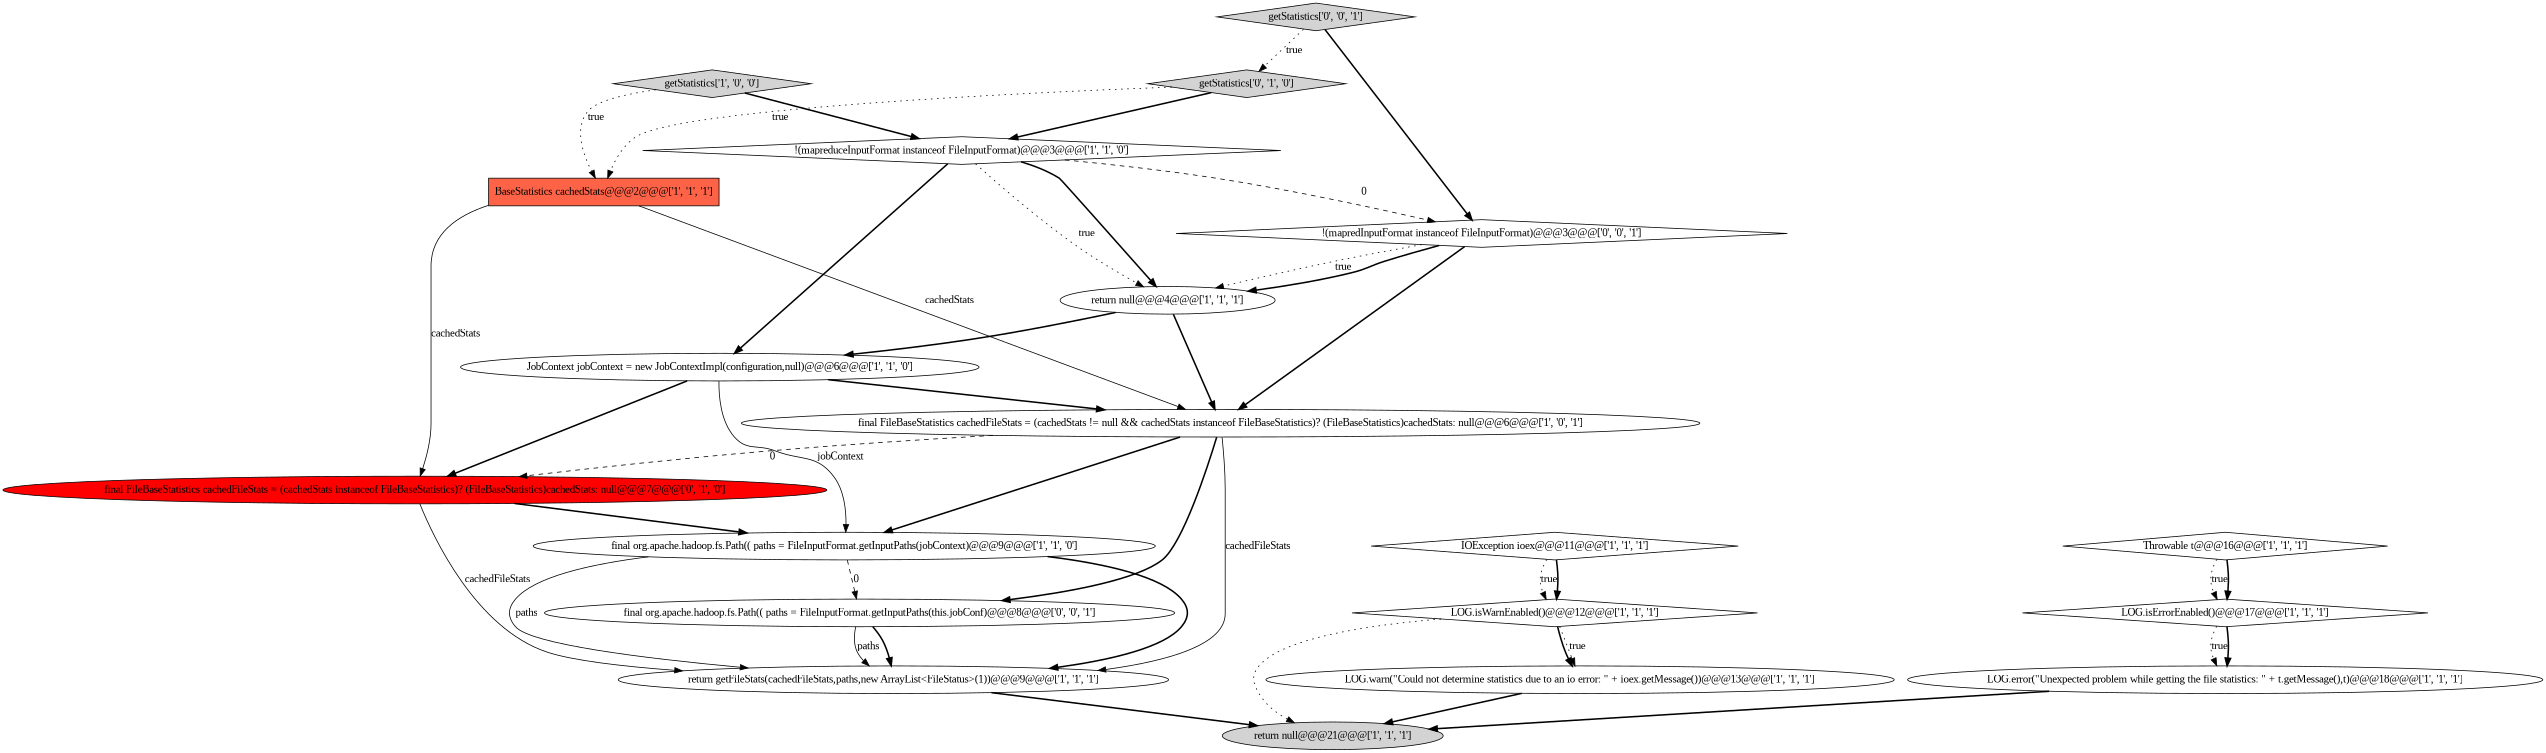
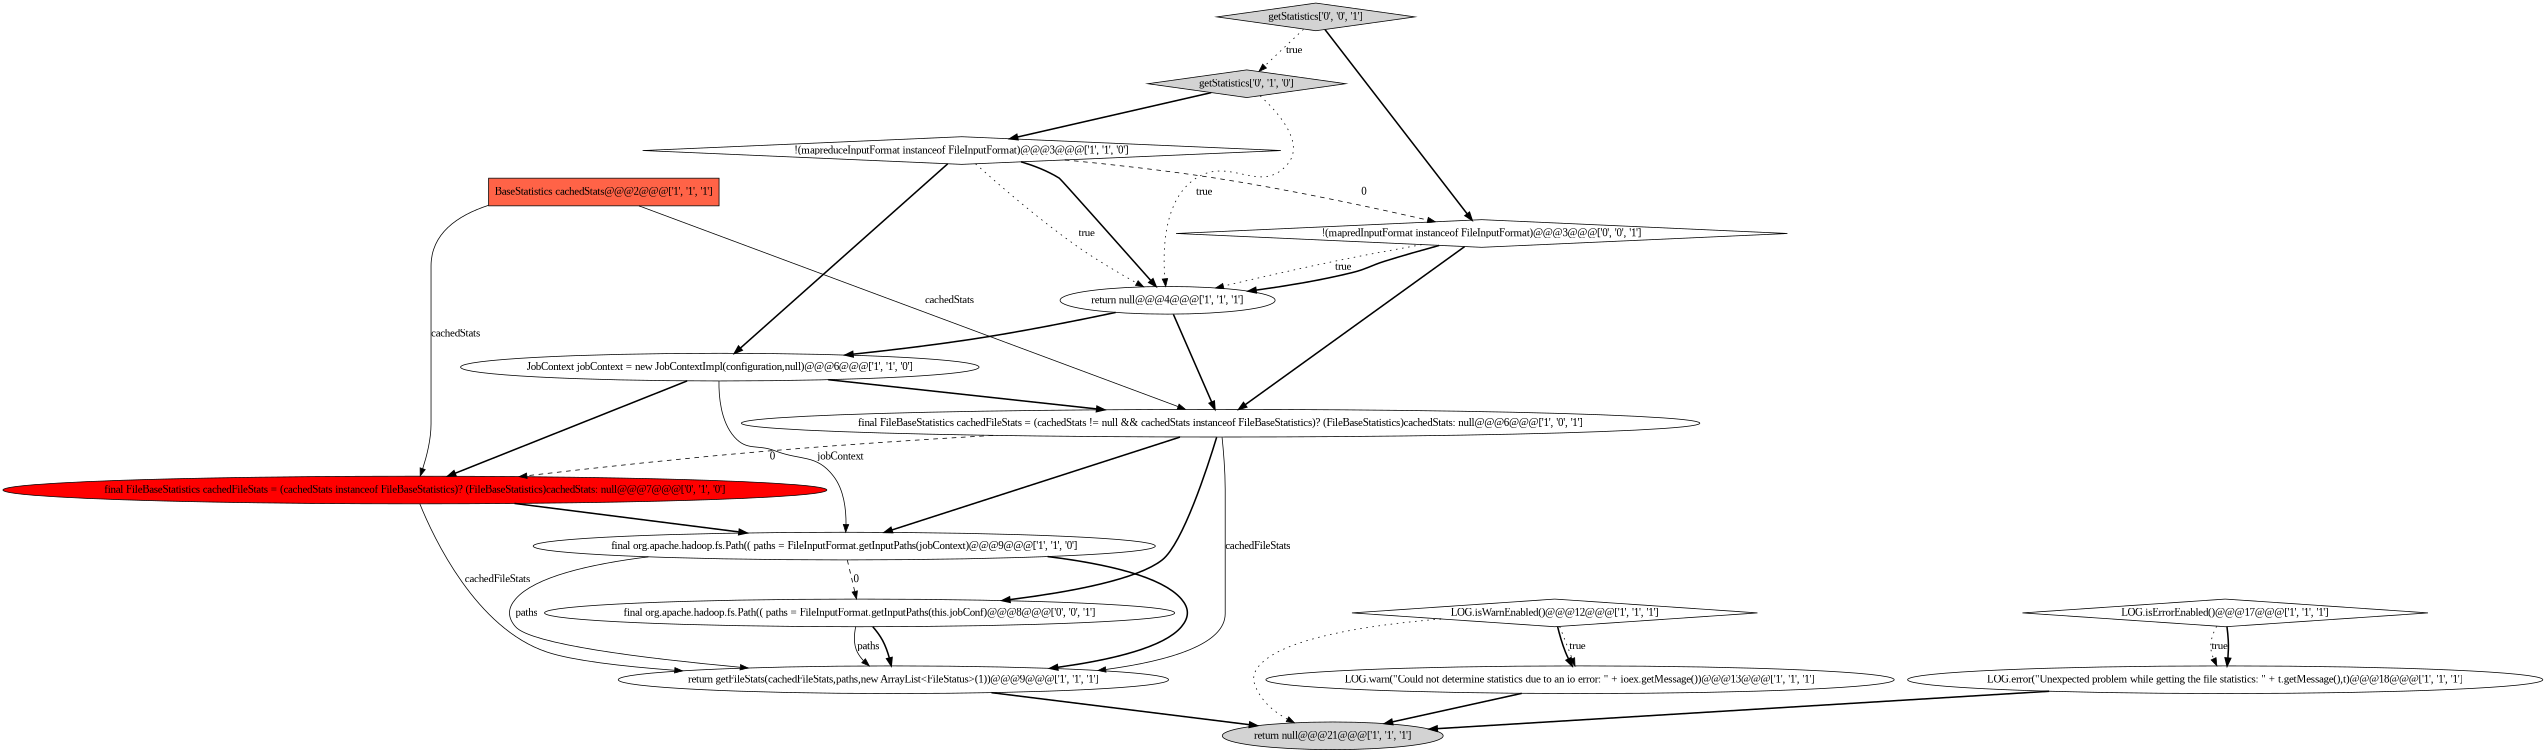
(712, 84) -> none
(881, 102) -> (1229, 172)
(1555, 546) -> none
(2225, 546) -> none
